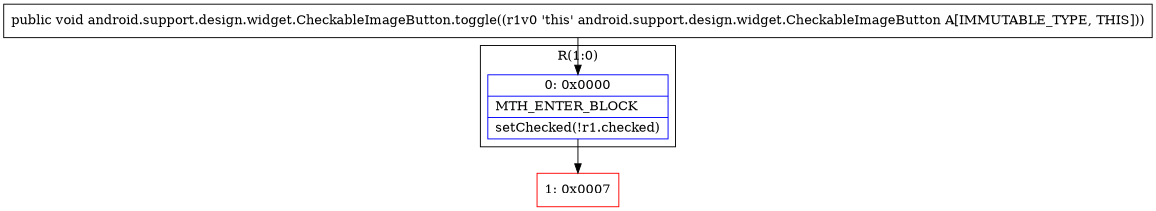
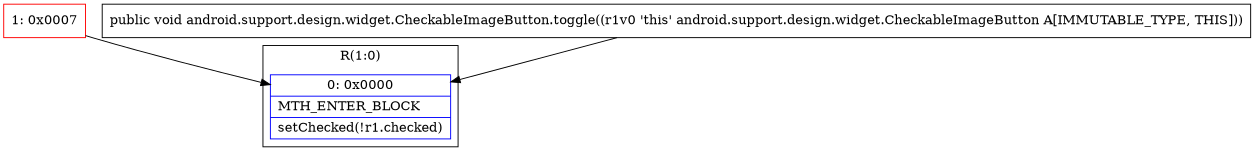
(578, 153) -> (173, 60)
